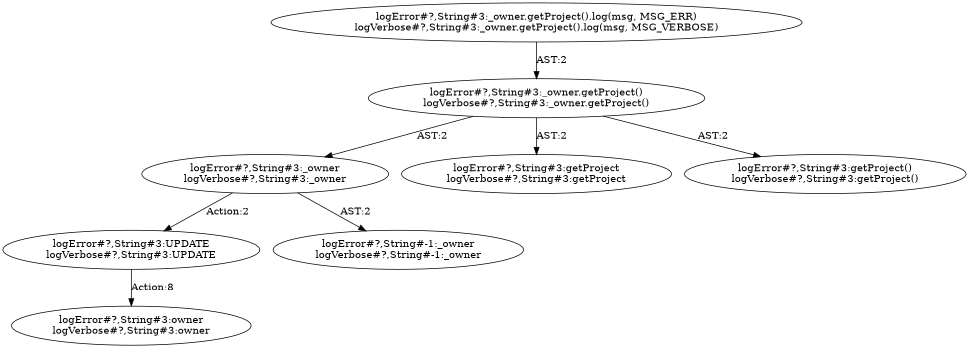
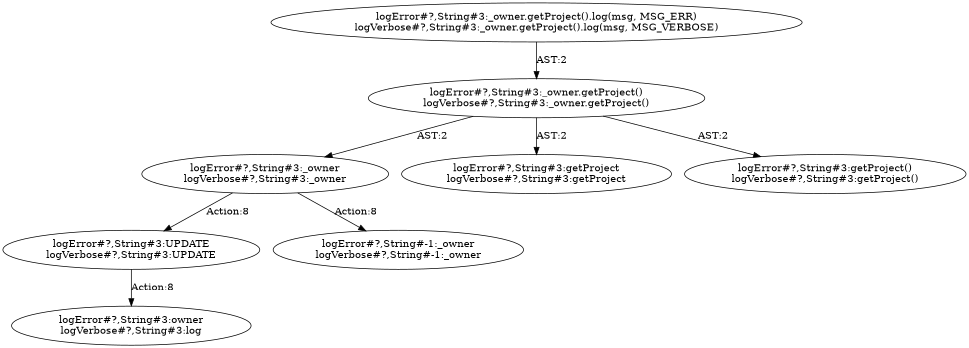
(228, 212) -> (228, 212)
(356, 212) -> (356, 212)
(131, 326) -> (131, 326)
